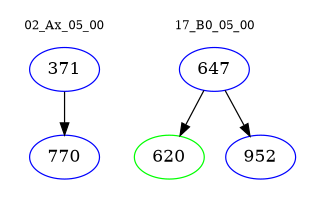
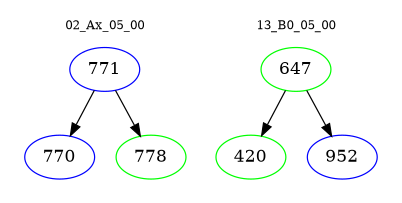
(215, 26) -> (297, 26)
(65, 69) -> (105, 69)
(214, 69) -> (296, 69)
none -> (151, 157)
(169, 157) -> (251, 157)
